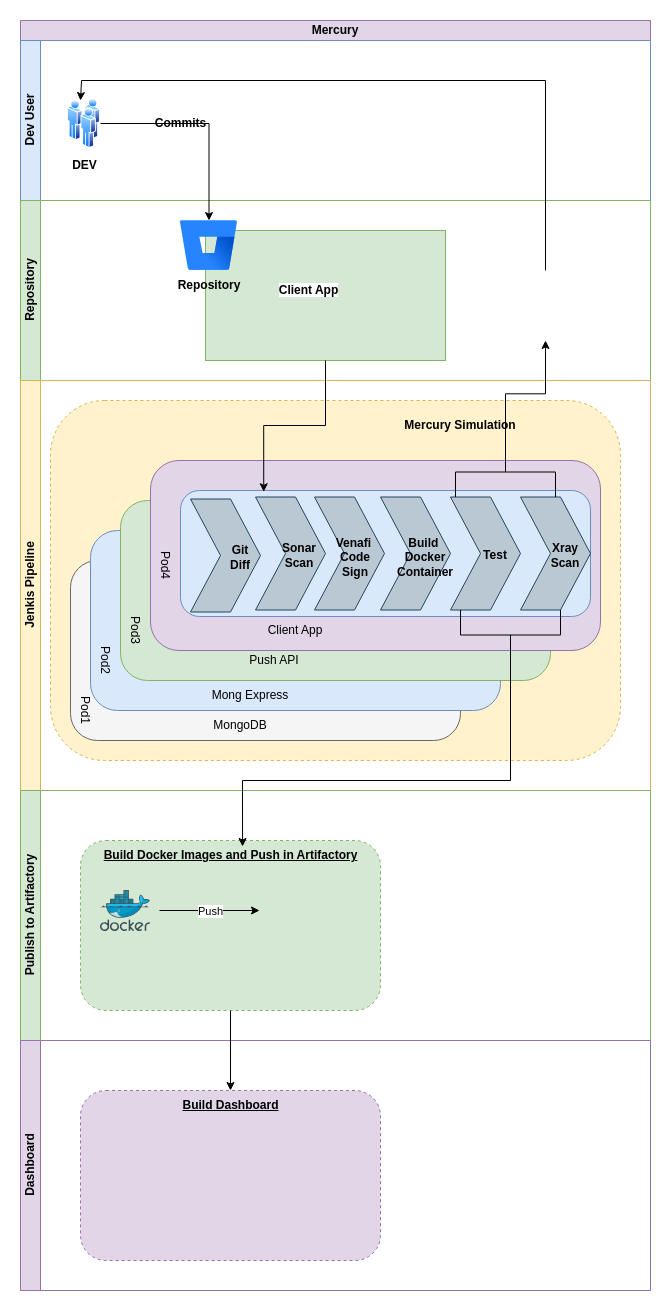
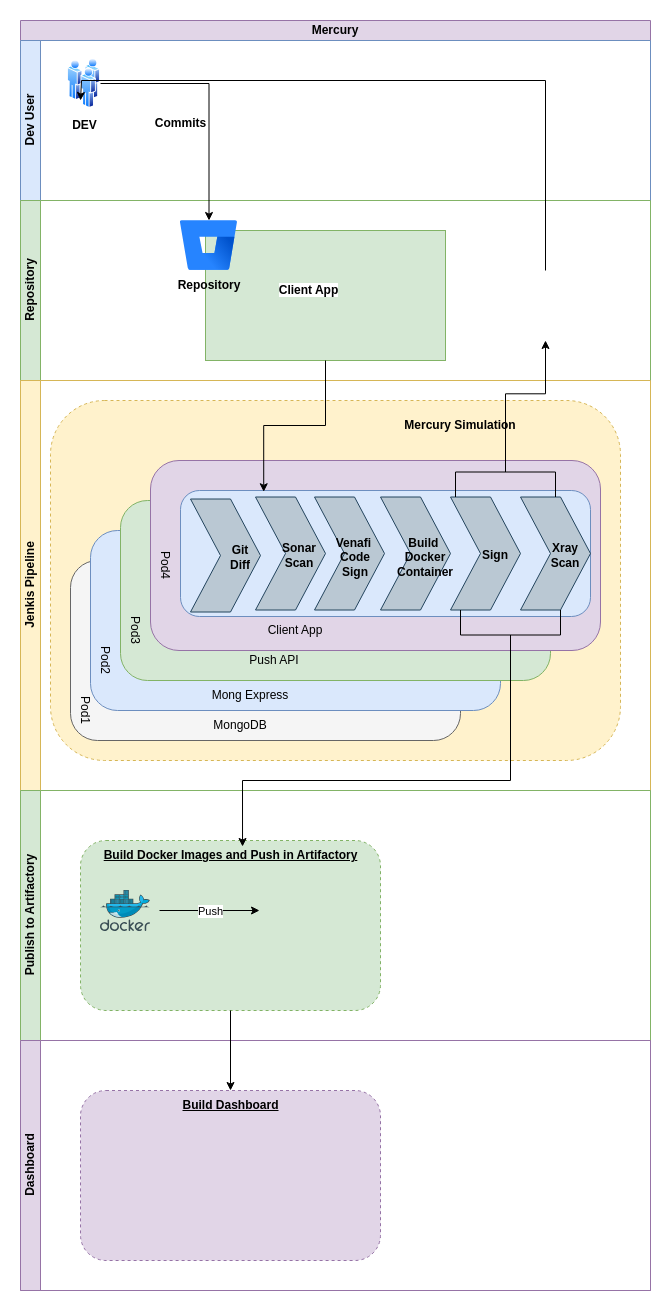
(84, 124) -> (84, 84)
(496, 556) -> (496, 556)
